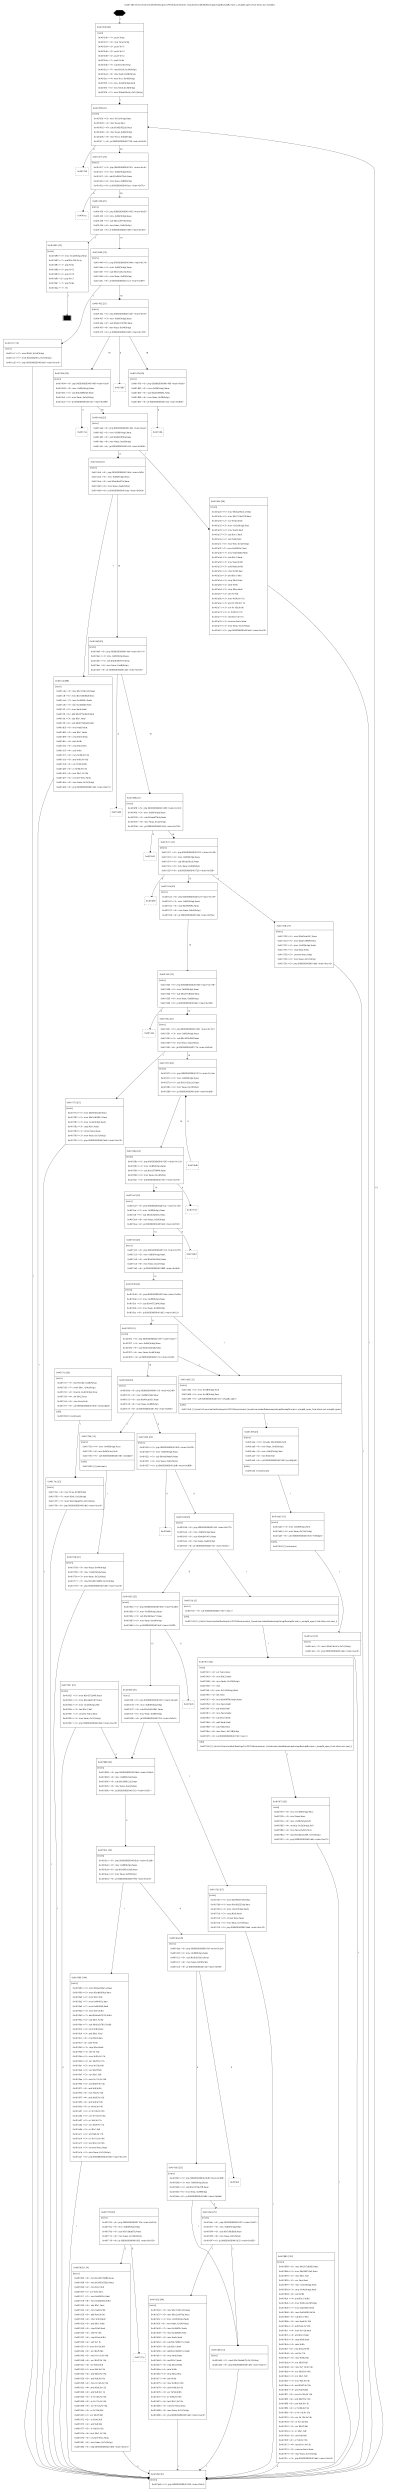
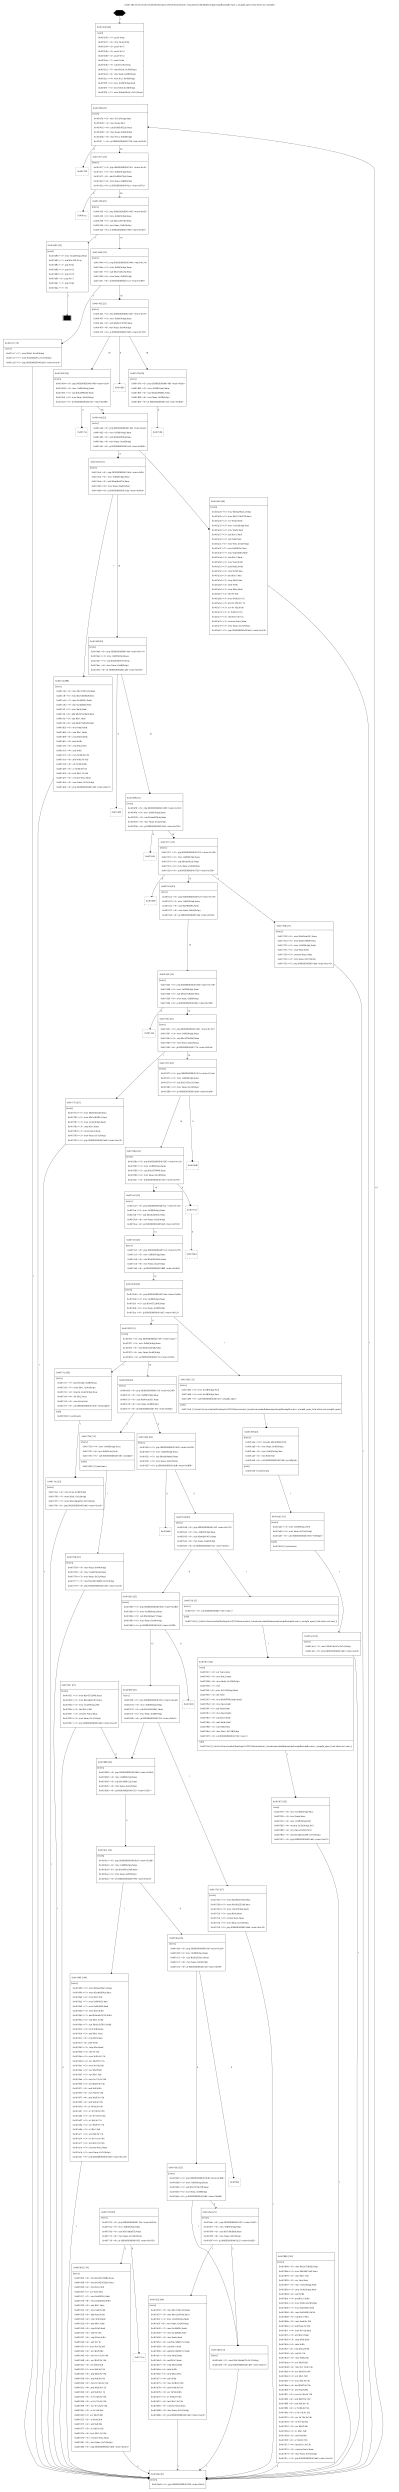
(120, 100) -> none
(186, 1130) -> (191, 1128)
(185, 1238) -> (192, 1232)
(198, 1366) -> (119, 1366)
